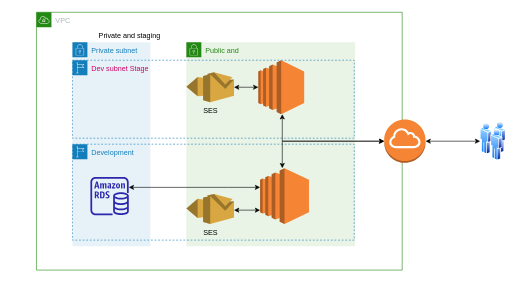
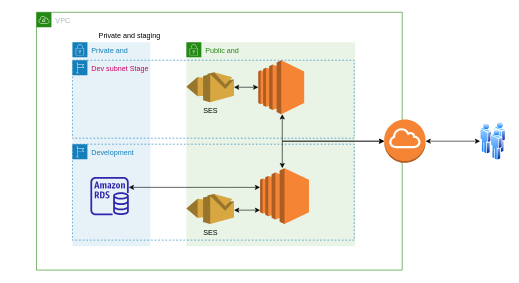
(118, 51) -> (112, 51)
